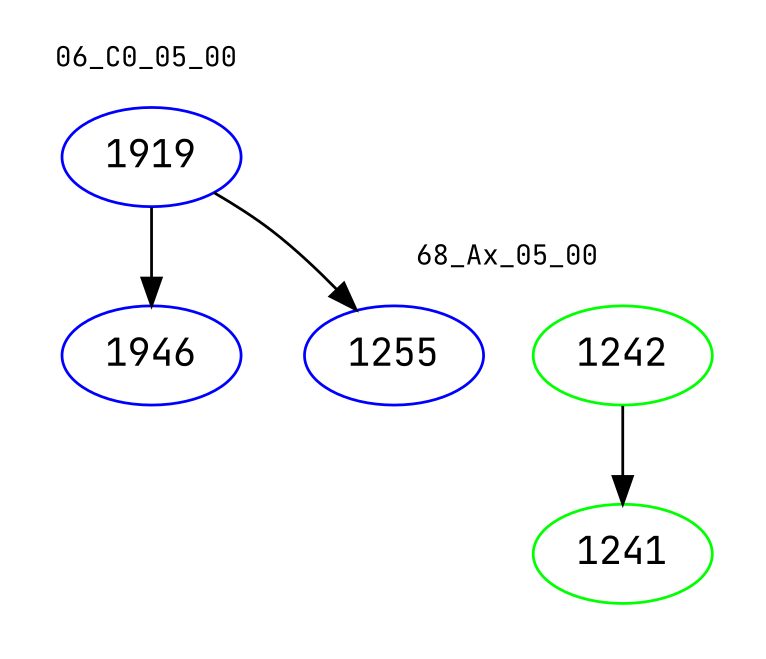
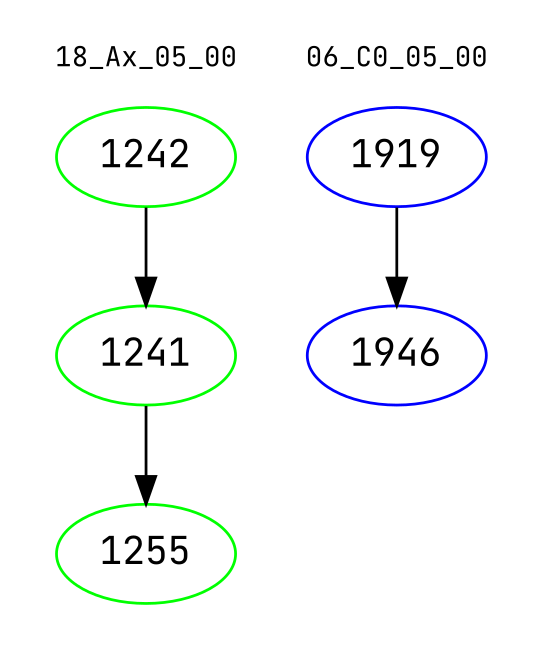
(303, 257) -> (146, 441)
(508, 258) -> (147, 59)
(394, 355) -> (146, 554)
